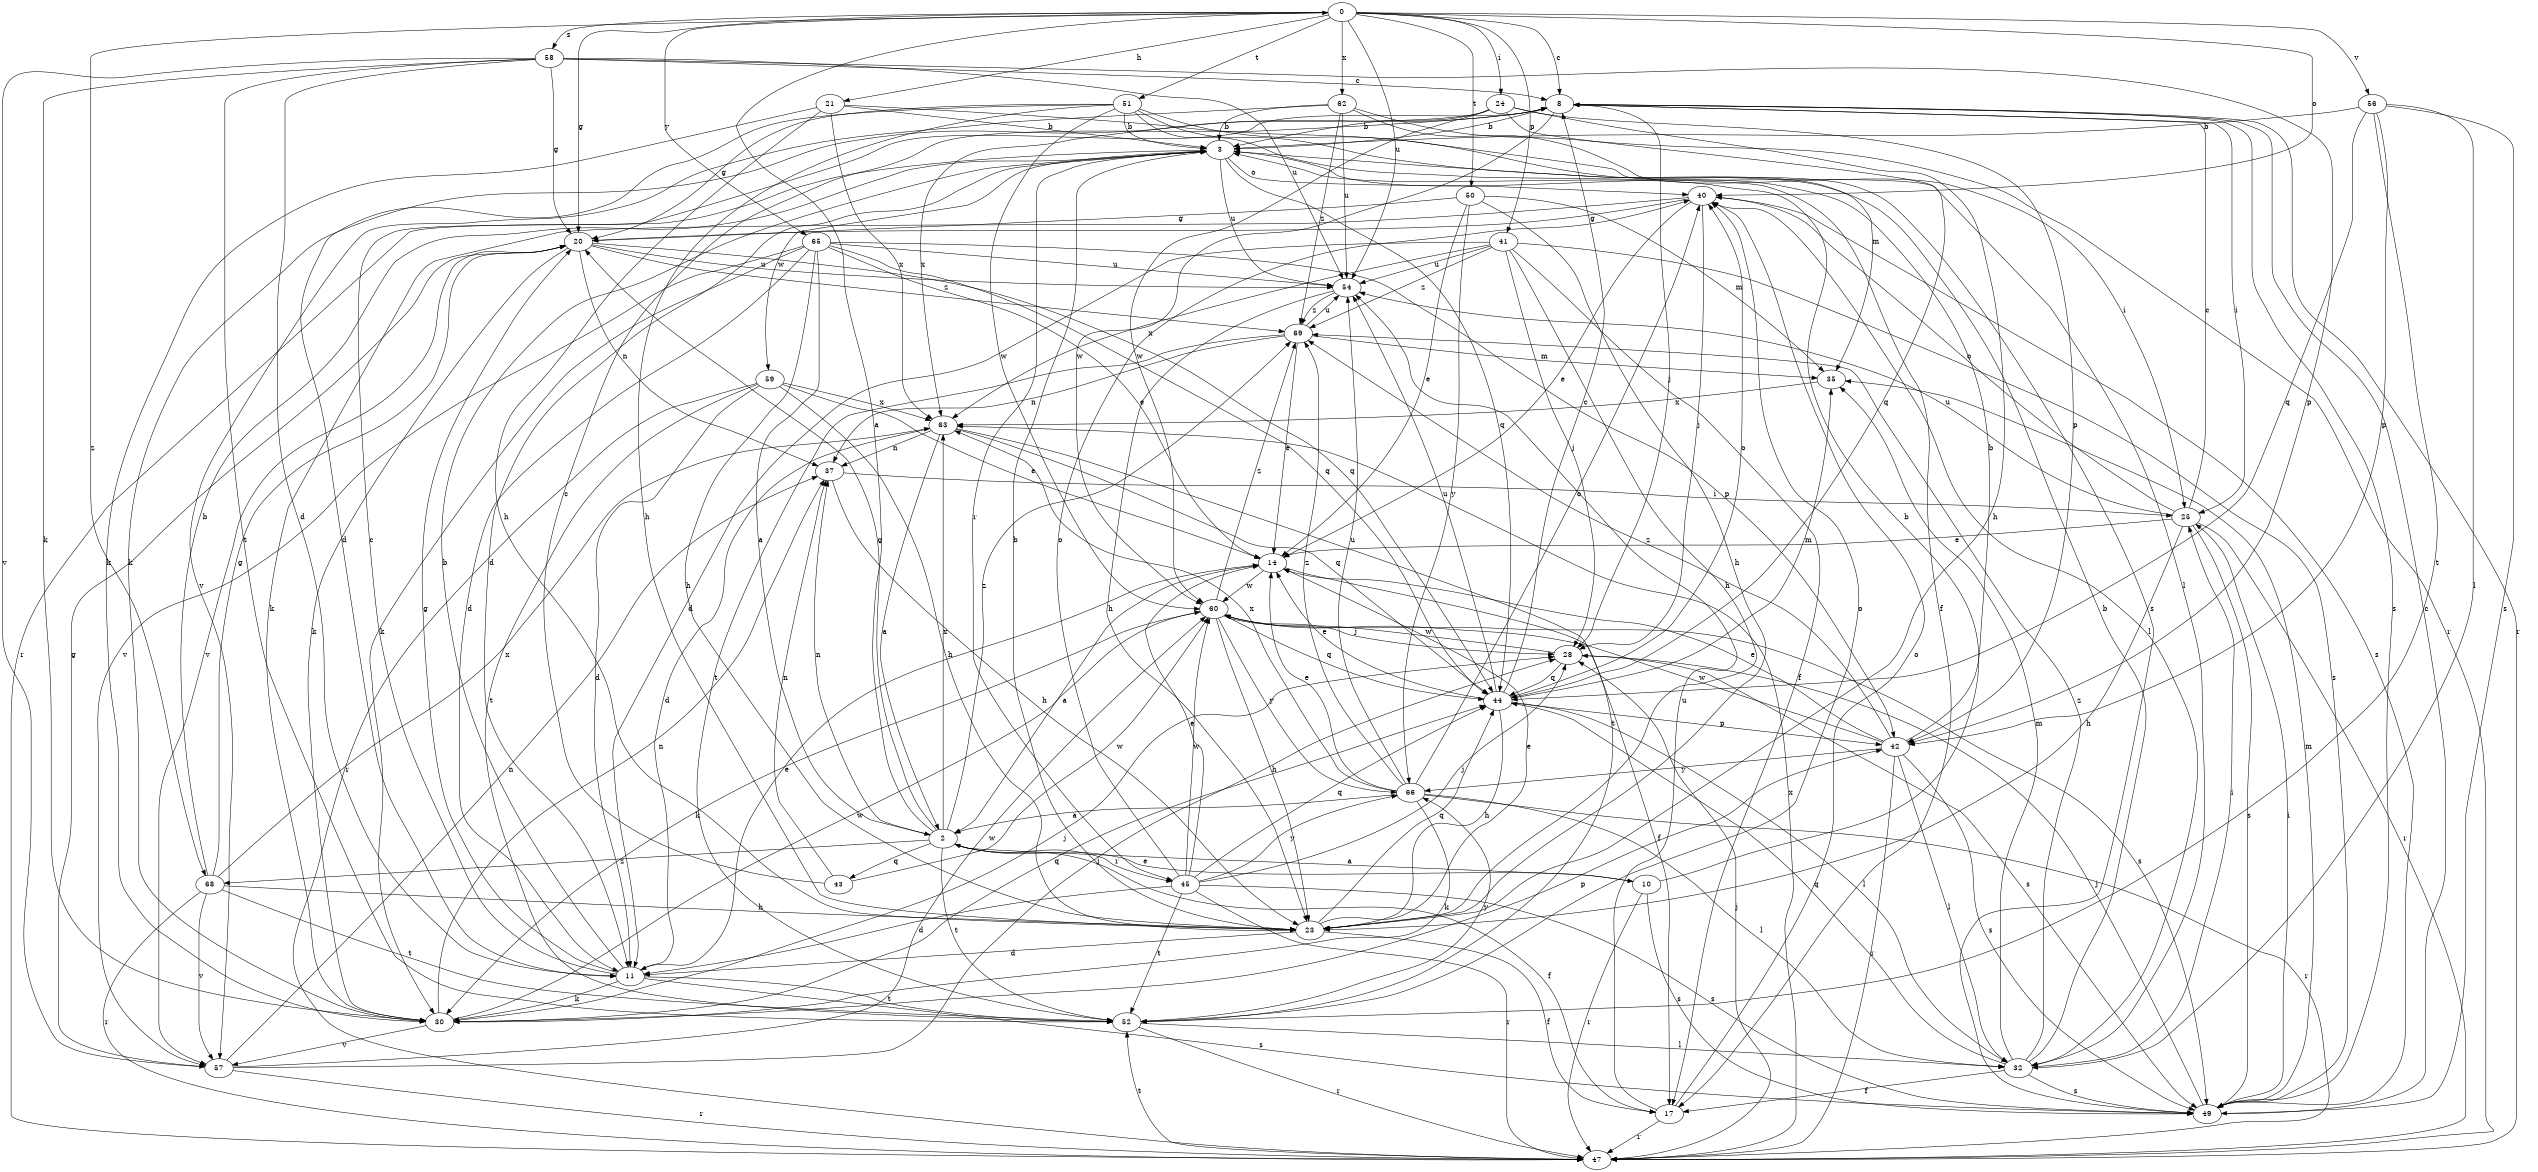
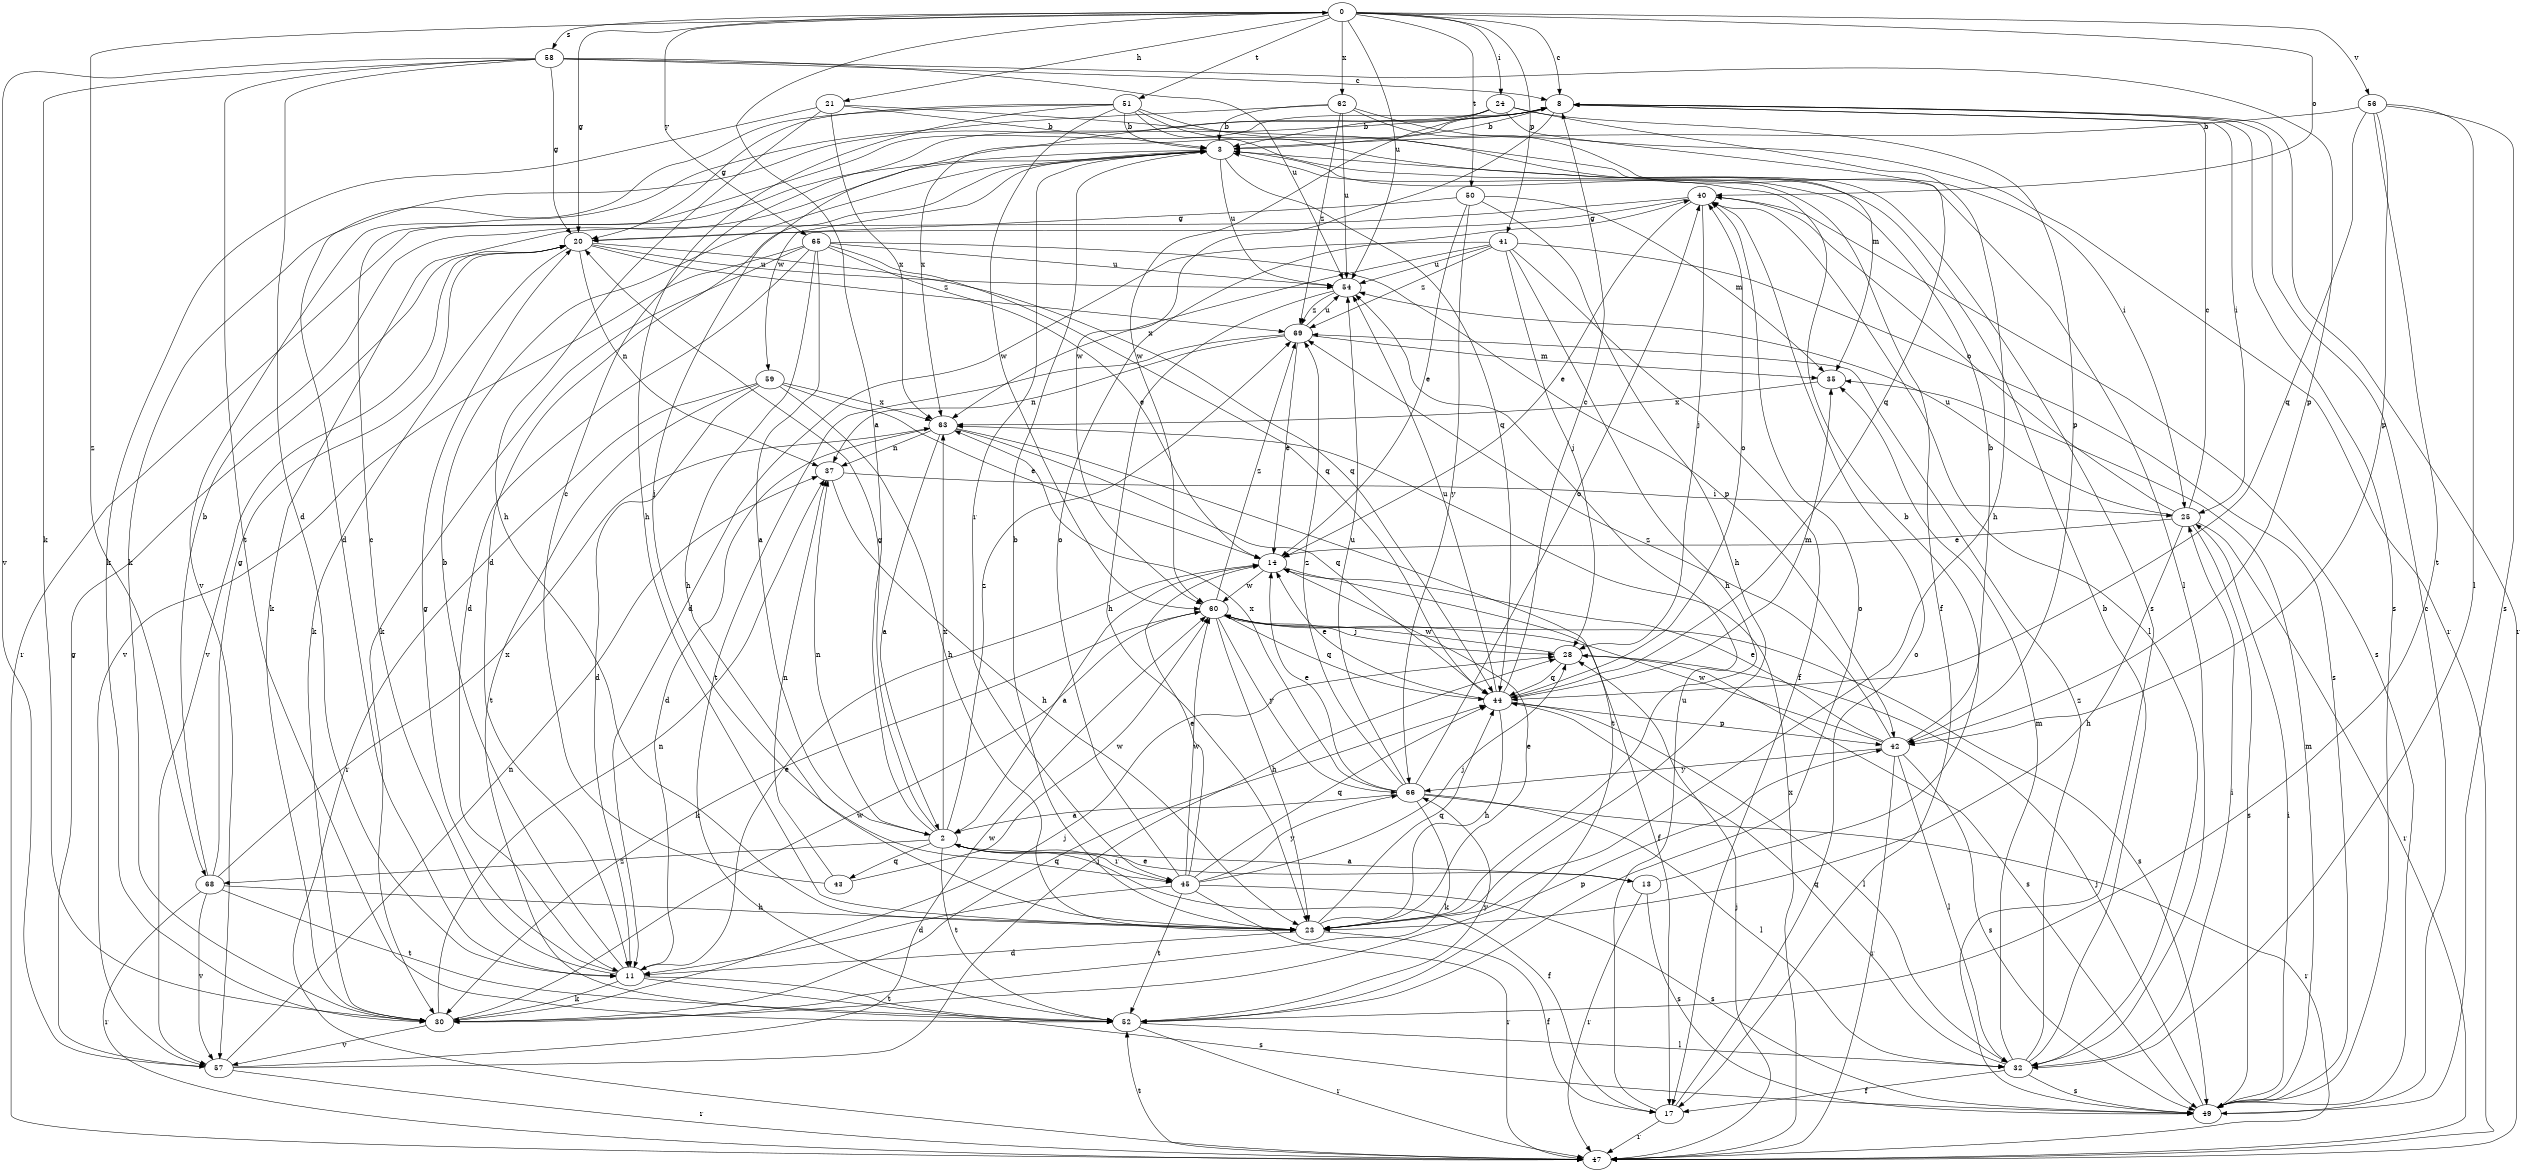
(1533, 188) -> none
(1668, 336) -> (713, 324)
(1647, 885) -> (1647, 885)
